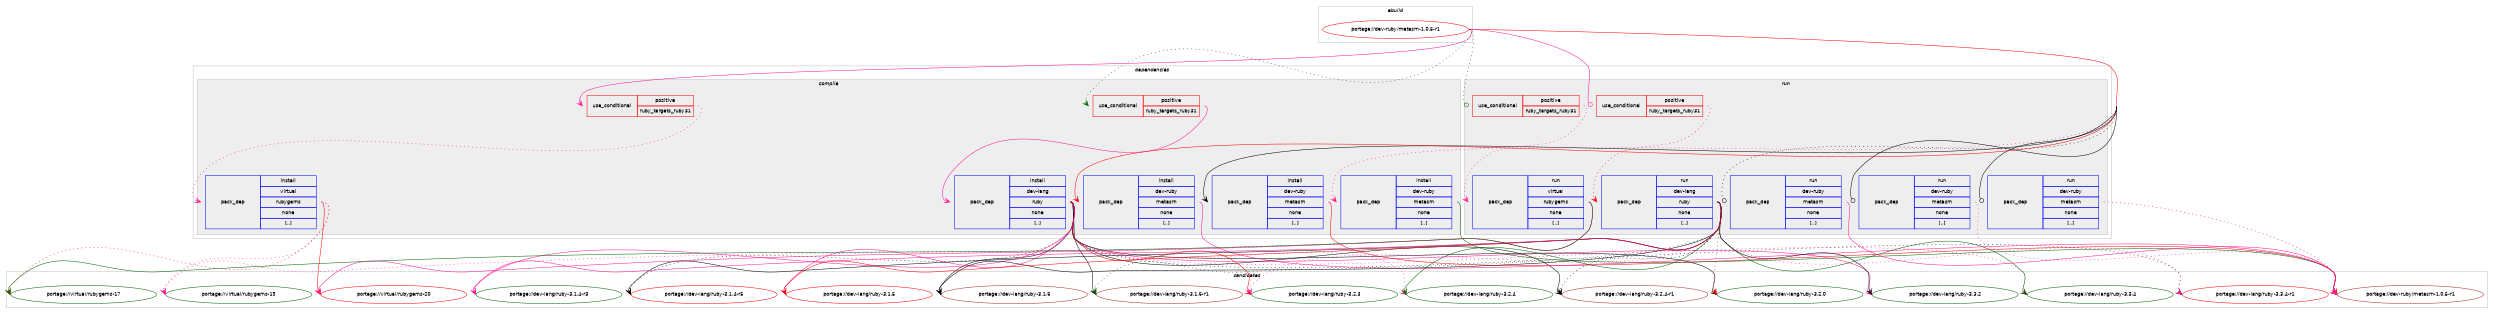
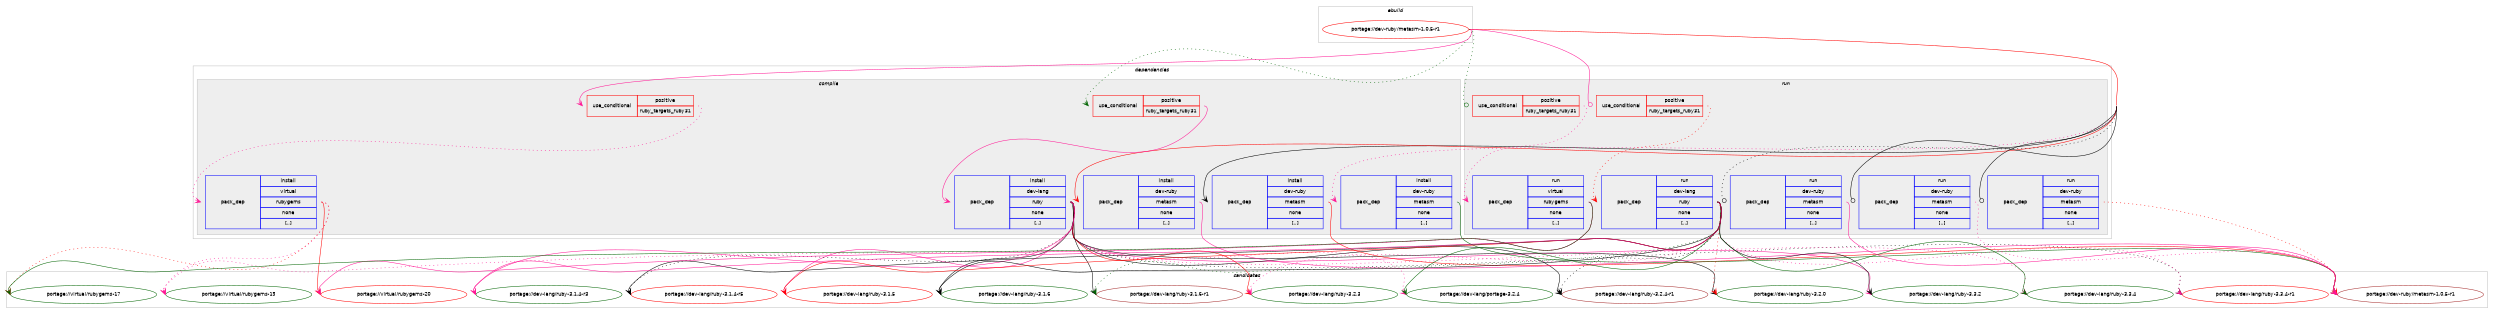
(1014, 295) -> (1014, 295)
(1480, 295) -> (1480, 295)
